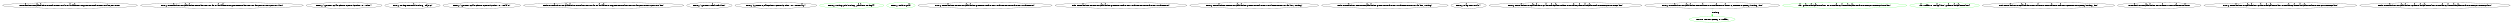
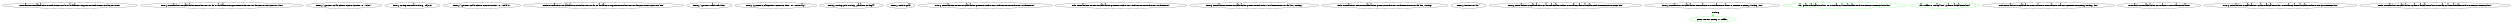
(852, 5) -> (852, 5)
(901, 5) -> (901, 5)
(1469, 5) -> (1469, 5)
(1712, 19) -> (1712, 19)
